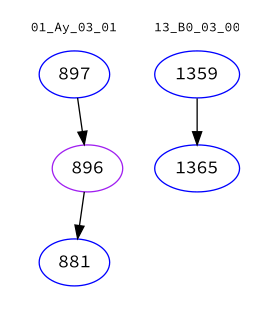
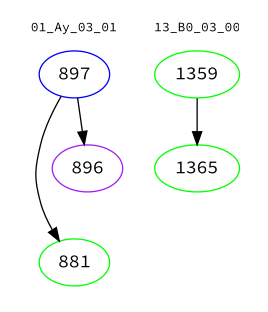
(197, 74) -> (197, 74)
(197, 168) -> (197, 168)
(82, 209) -> (37, 162)
(74, 262) -> (74, 262)
